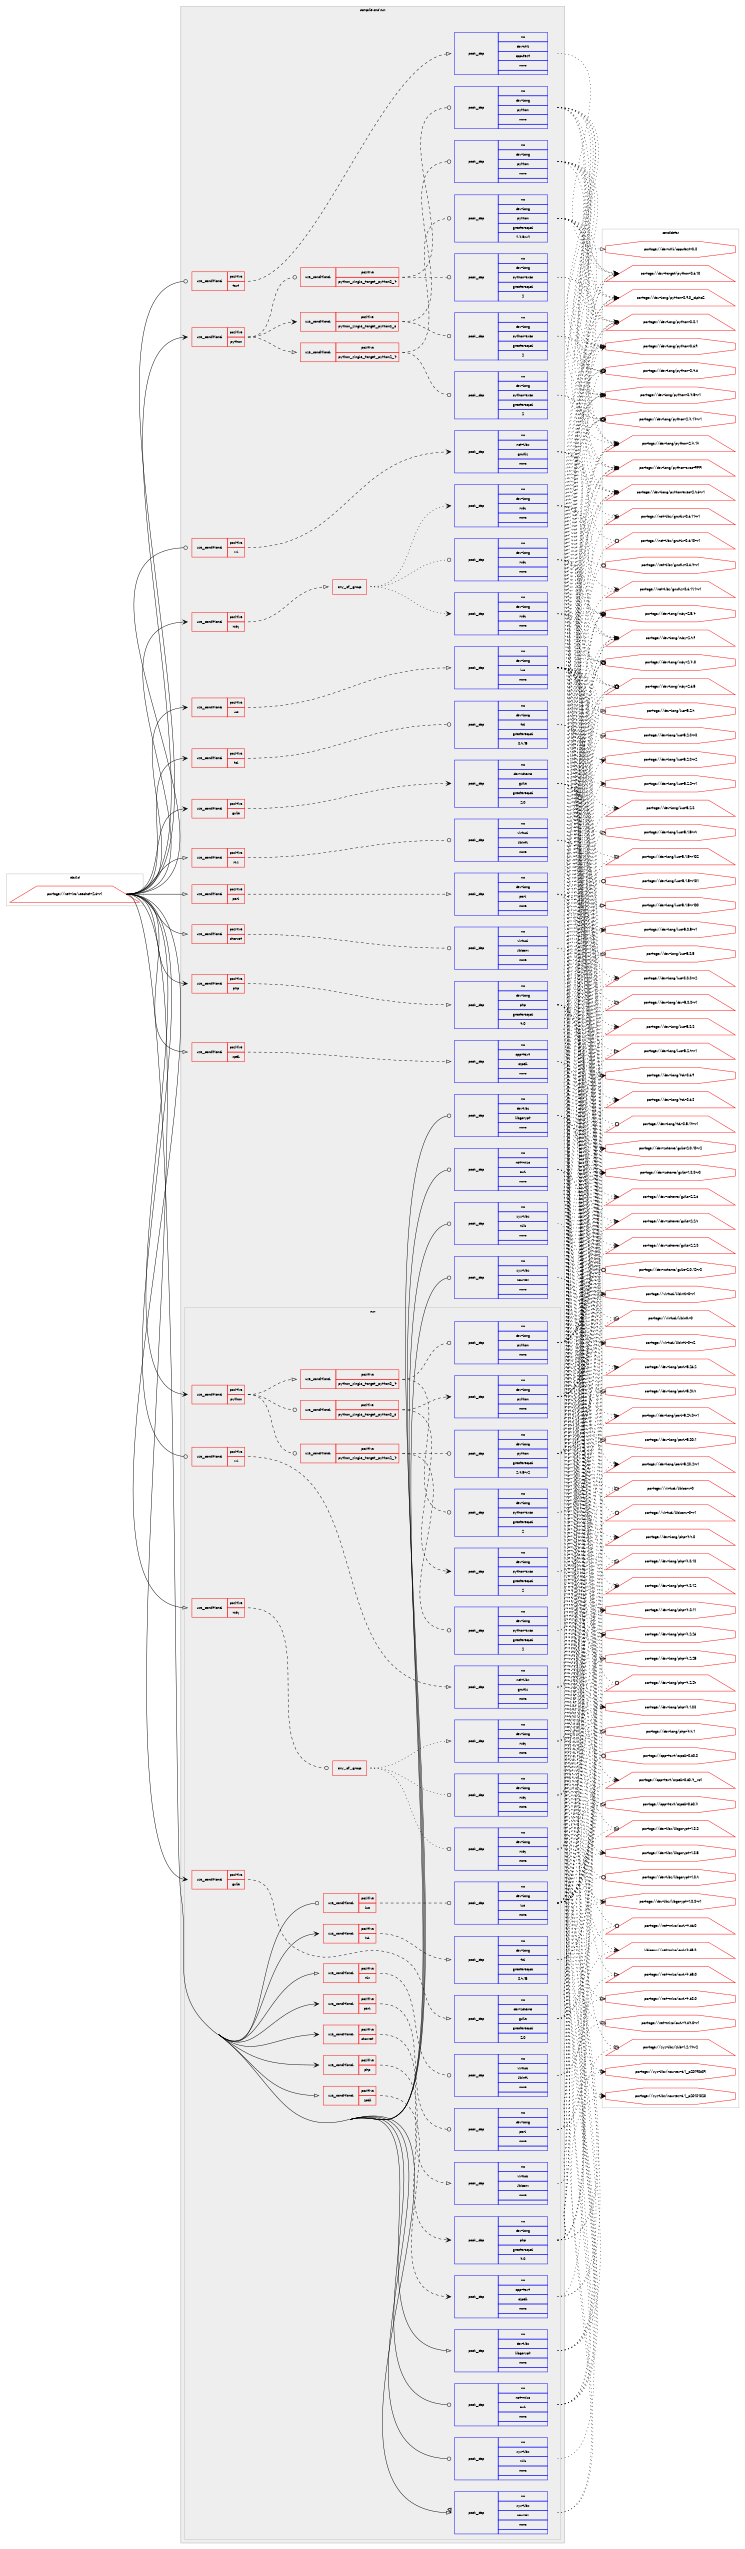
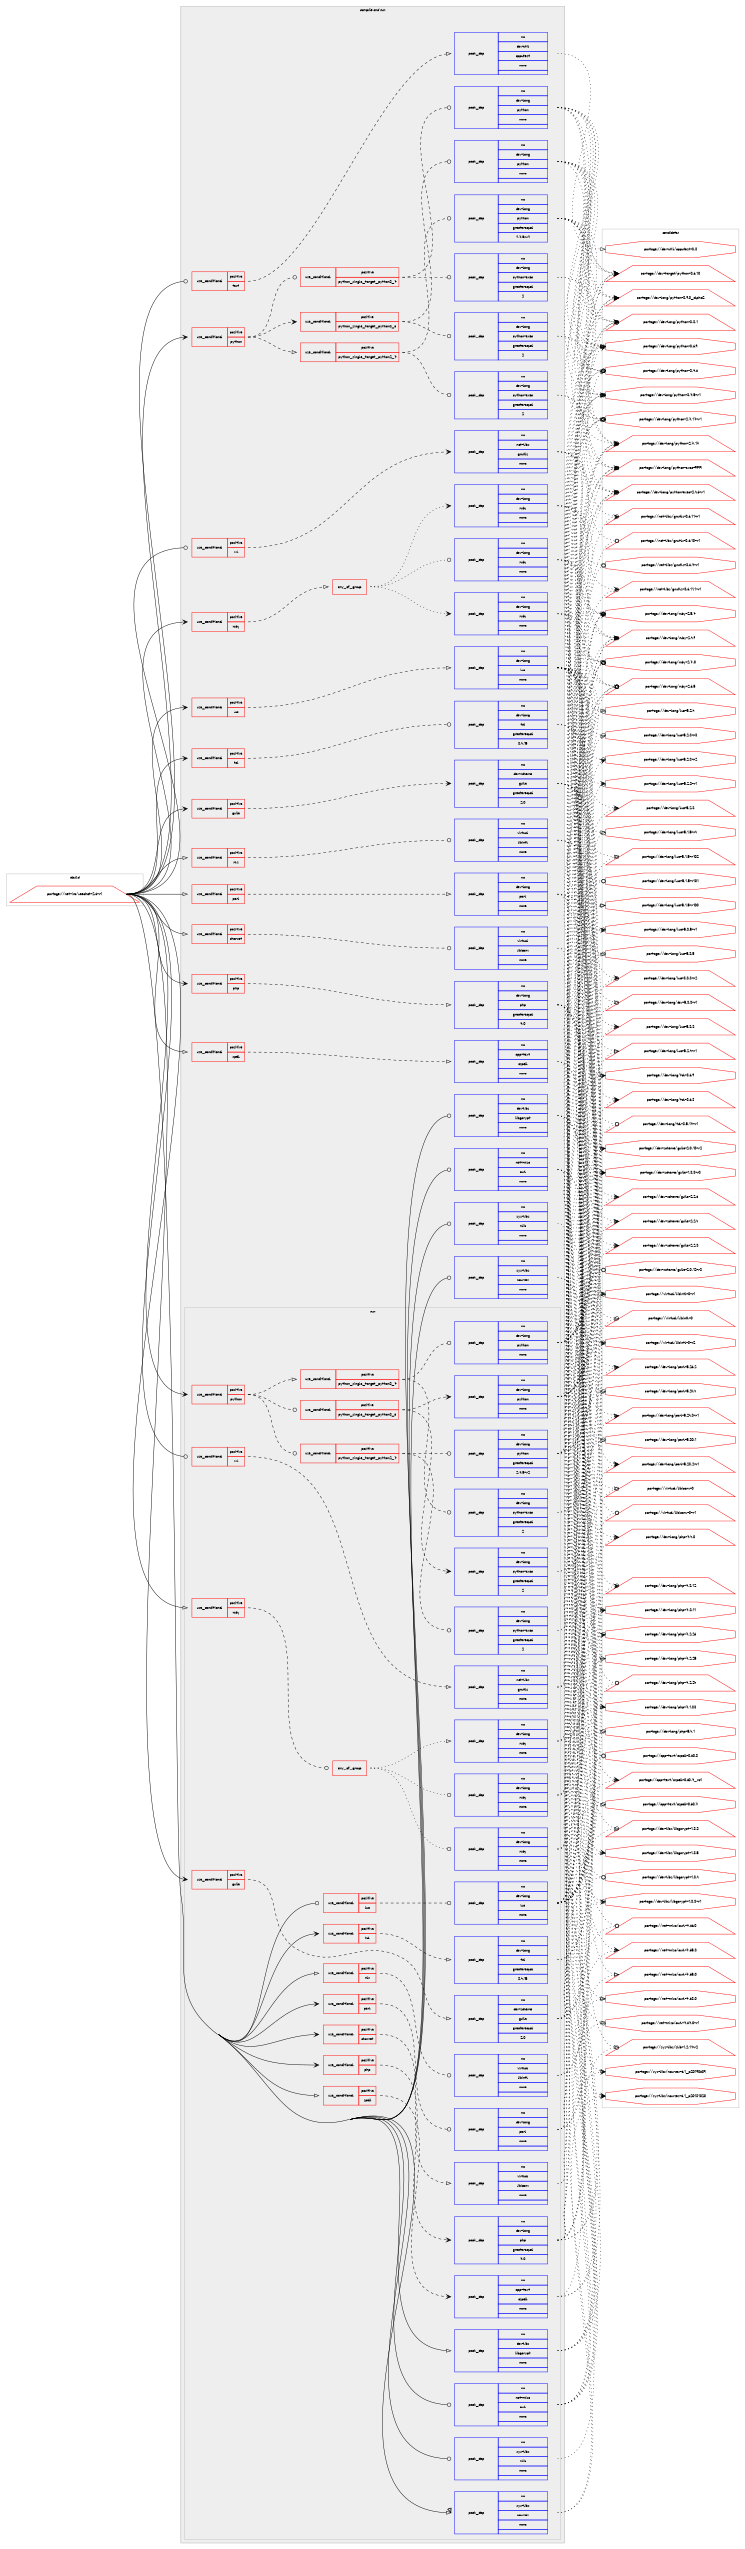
(670, 1561) -> none
(670, 1732) -> (670, 1732)
(670, 1950) -> (670, 1950)
